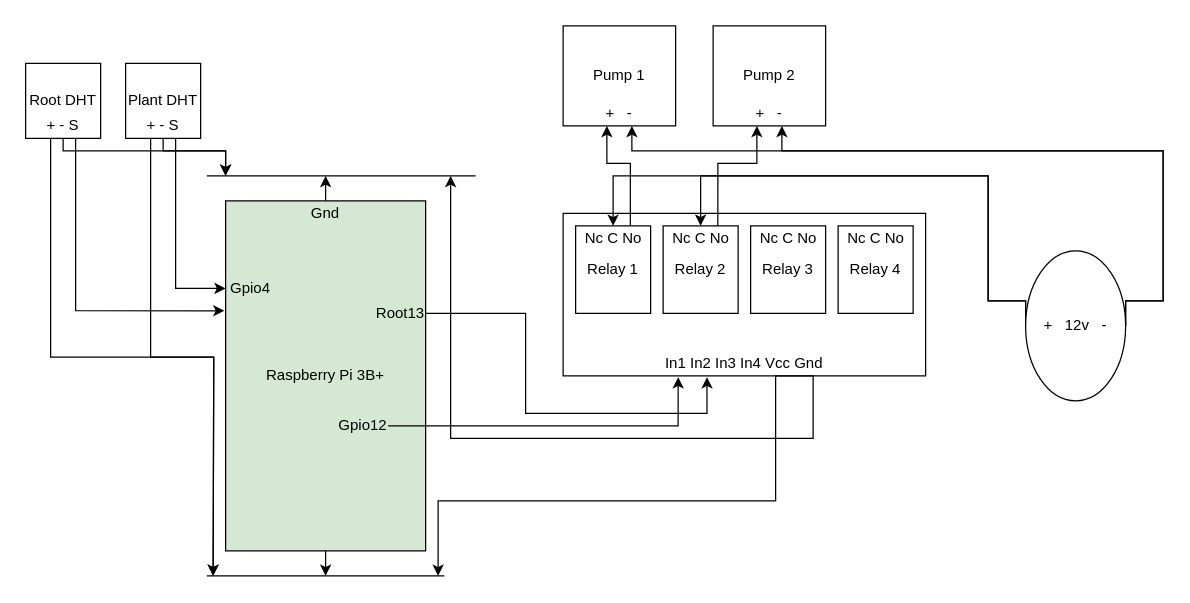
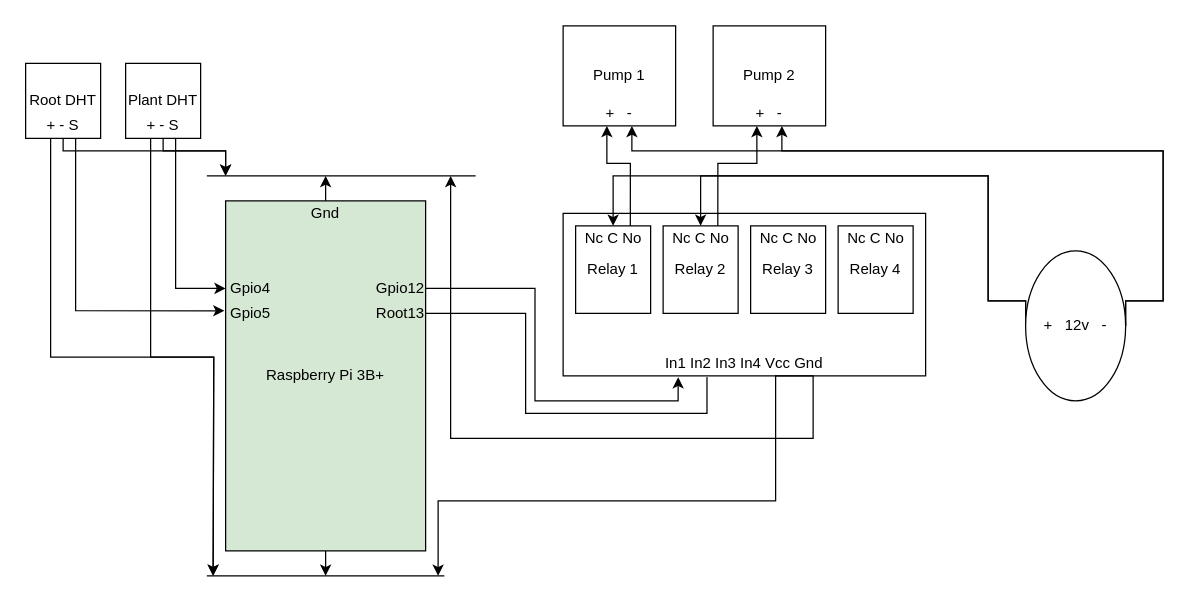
none -> (251, 313)
(707, 387) -> (707, 383)
(363, 426) -> (401, 288)
